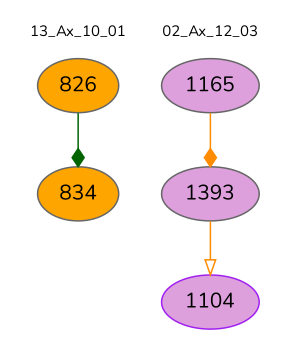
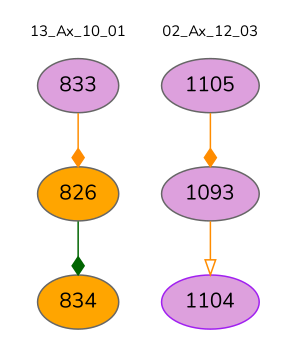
none -> (78, 86)
(210, 86) -> (210, 86)
(210, 194) -> (210, 194)
